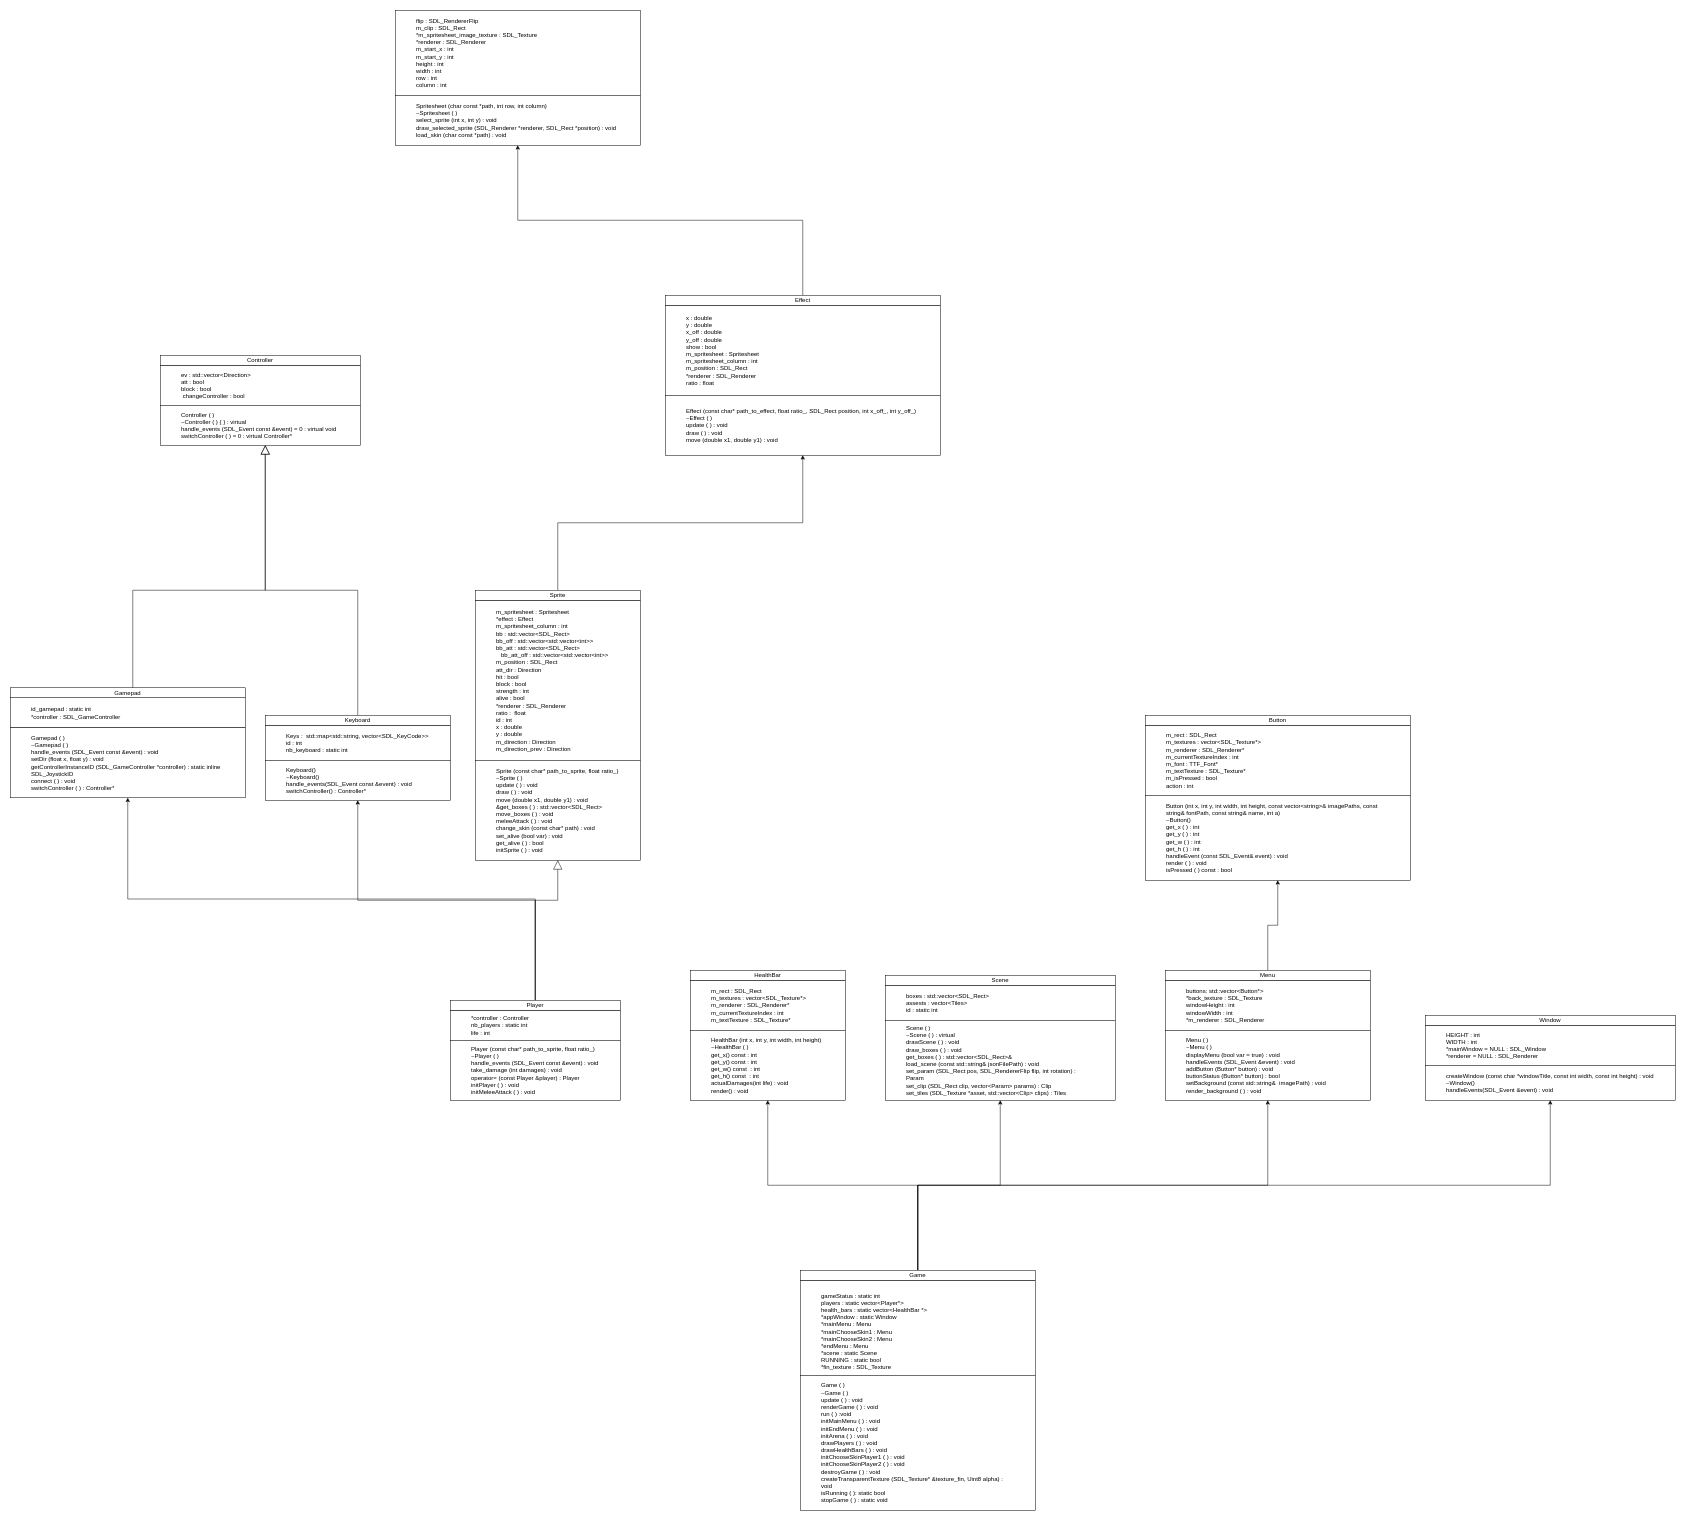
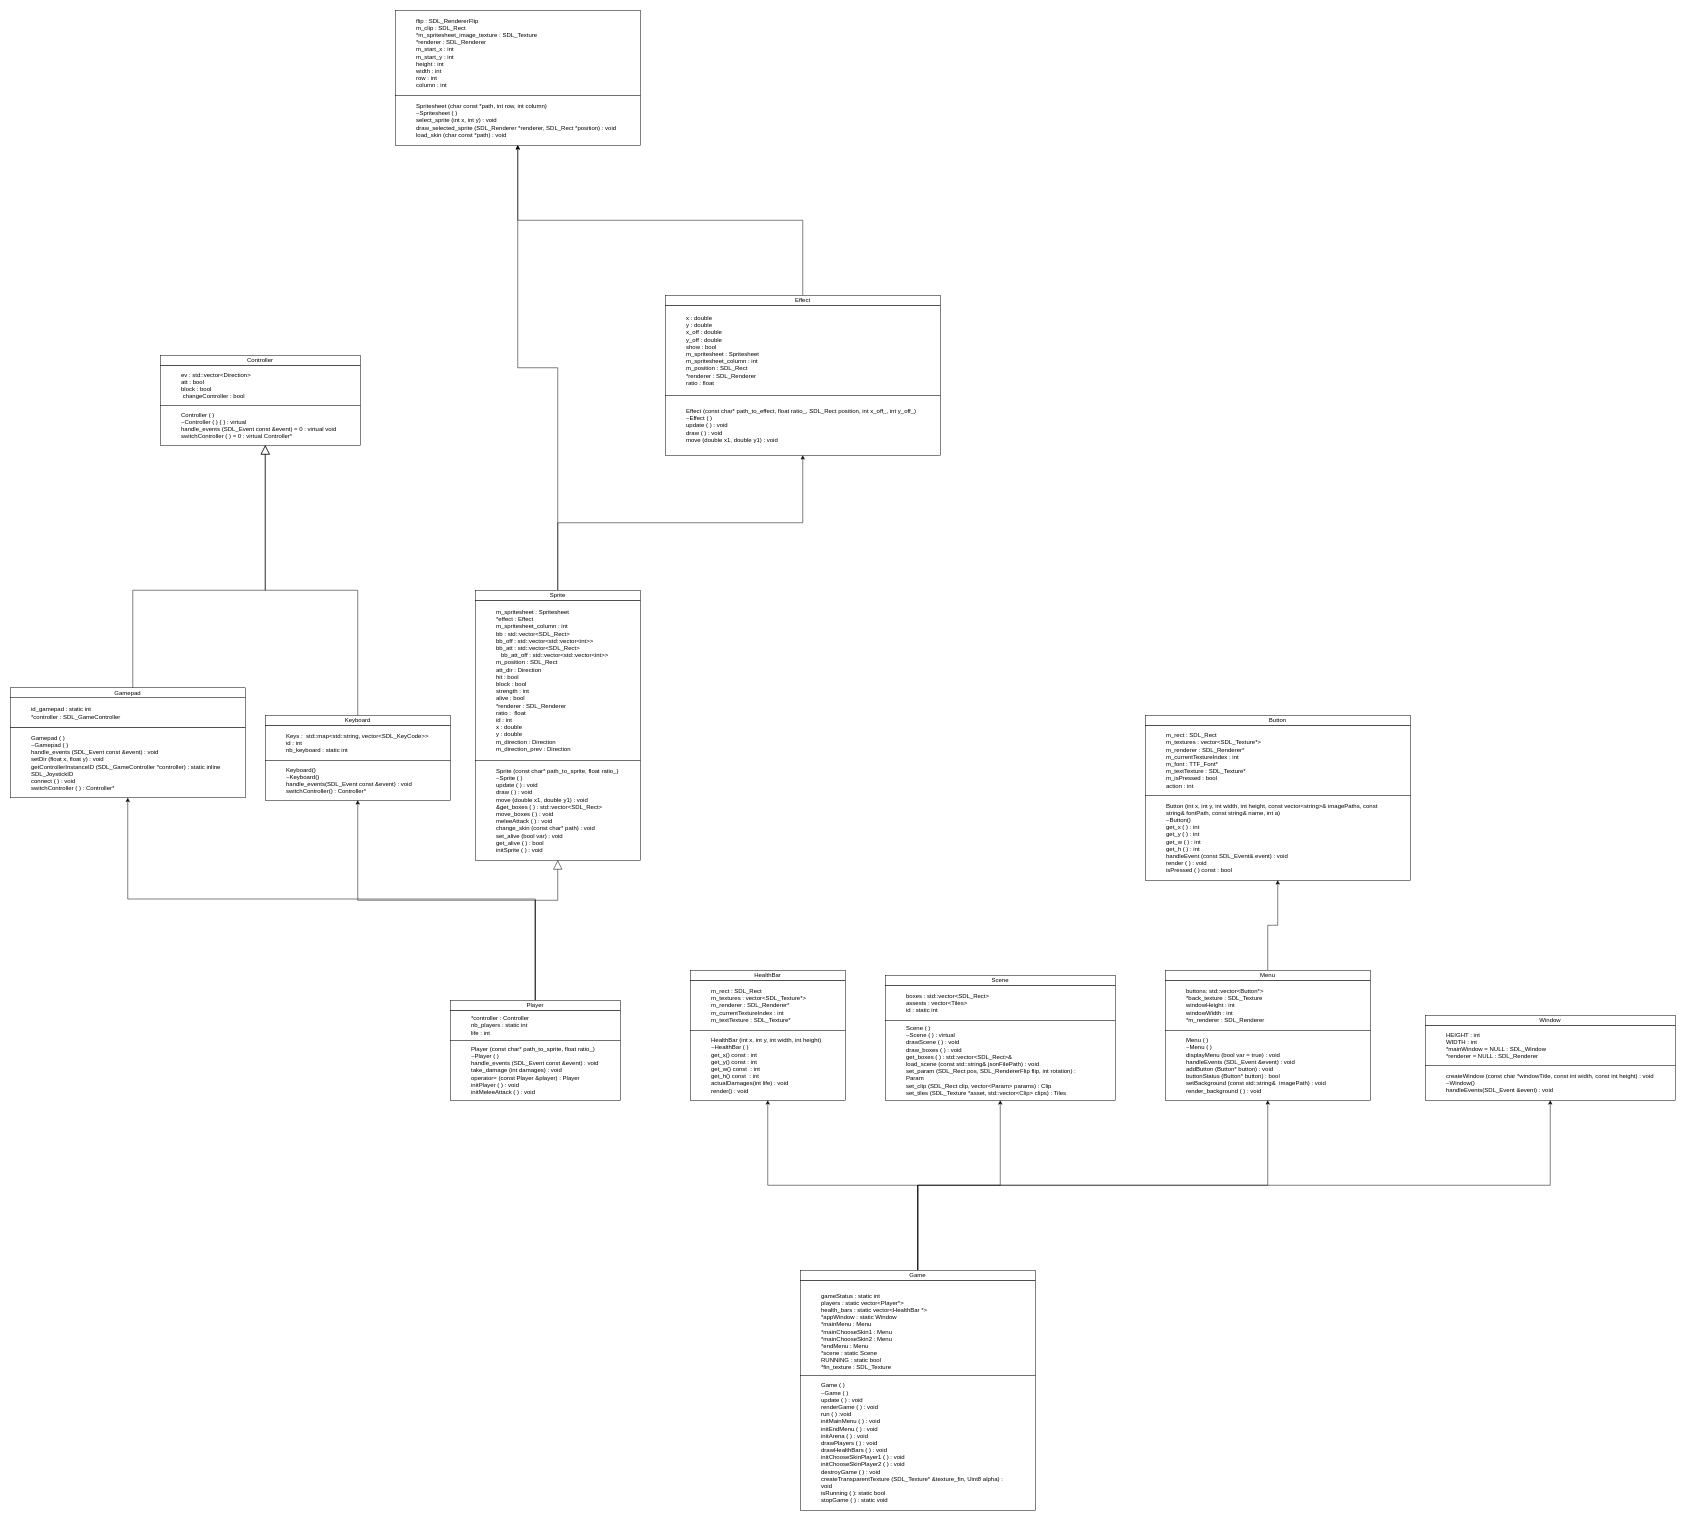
none -> (541, 368)
